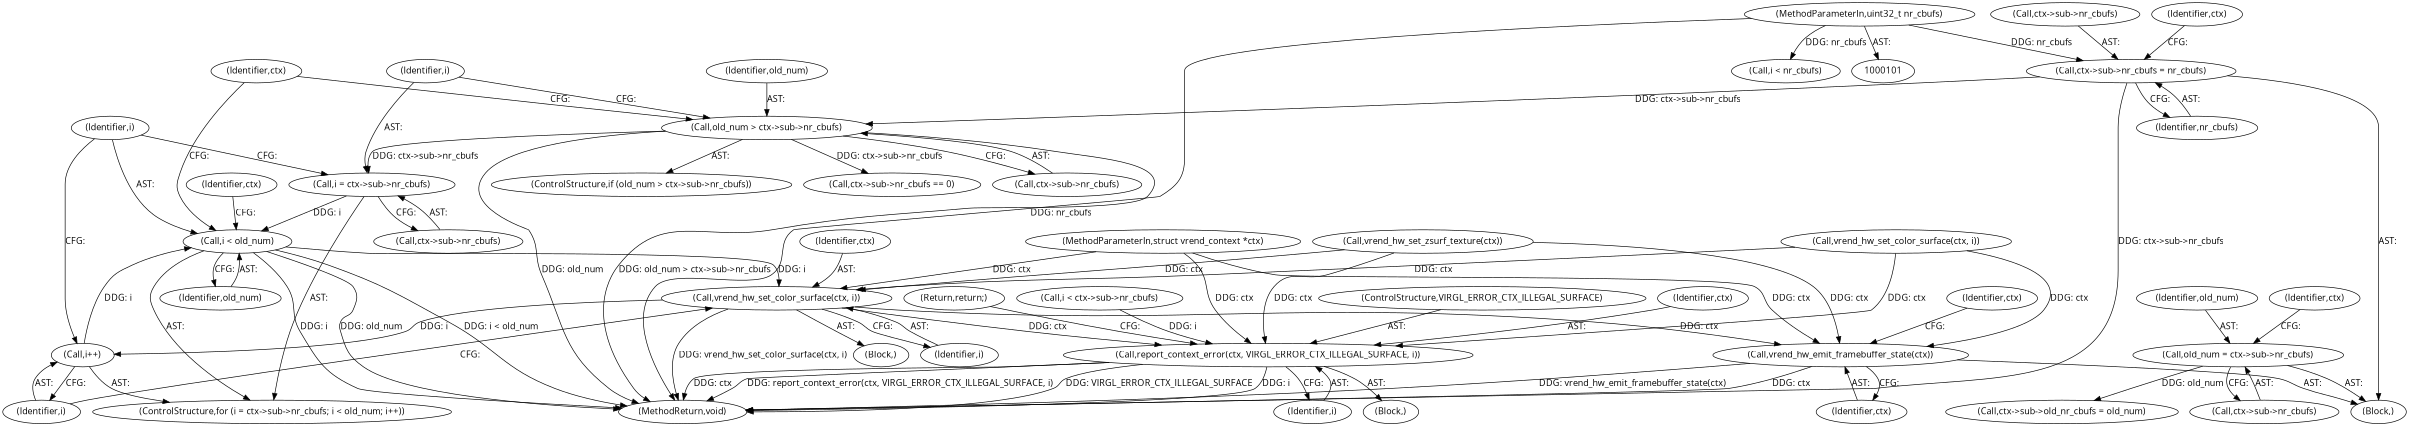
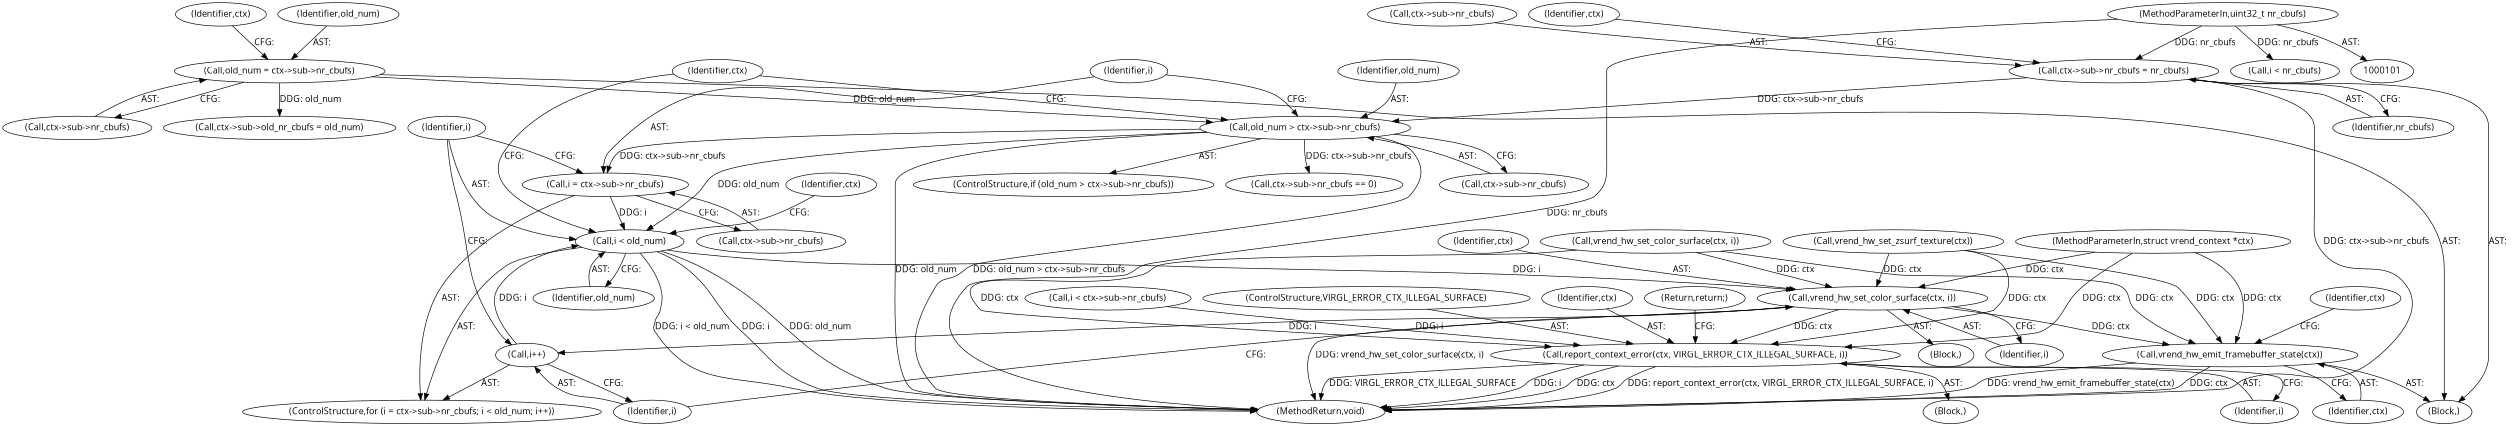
none -> (789, 99)
none -> (918, 147)
